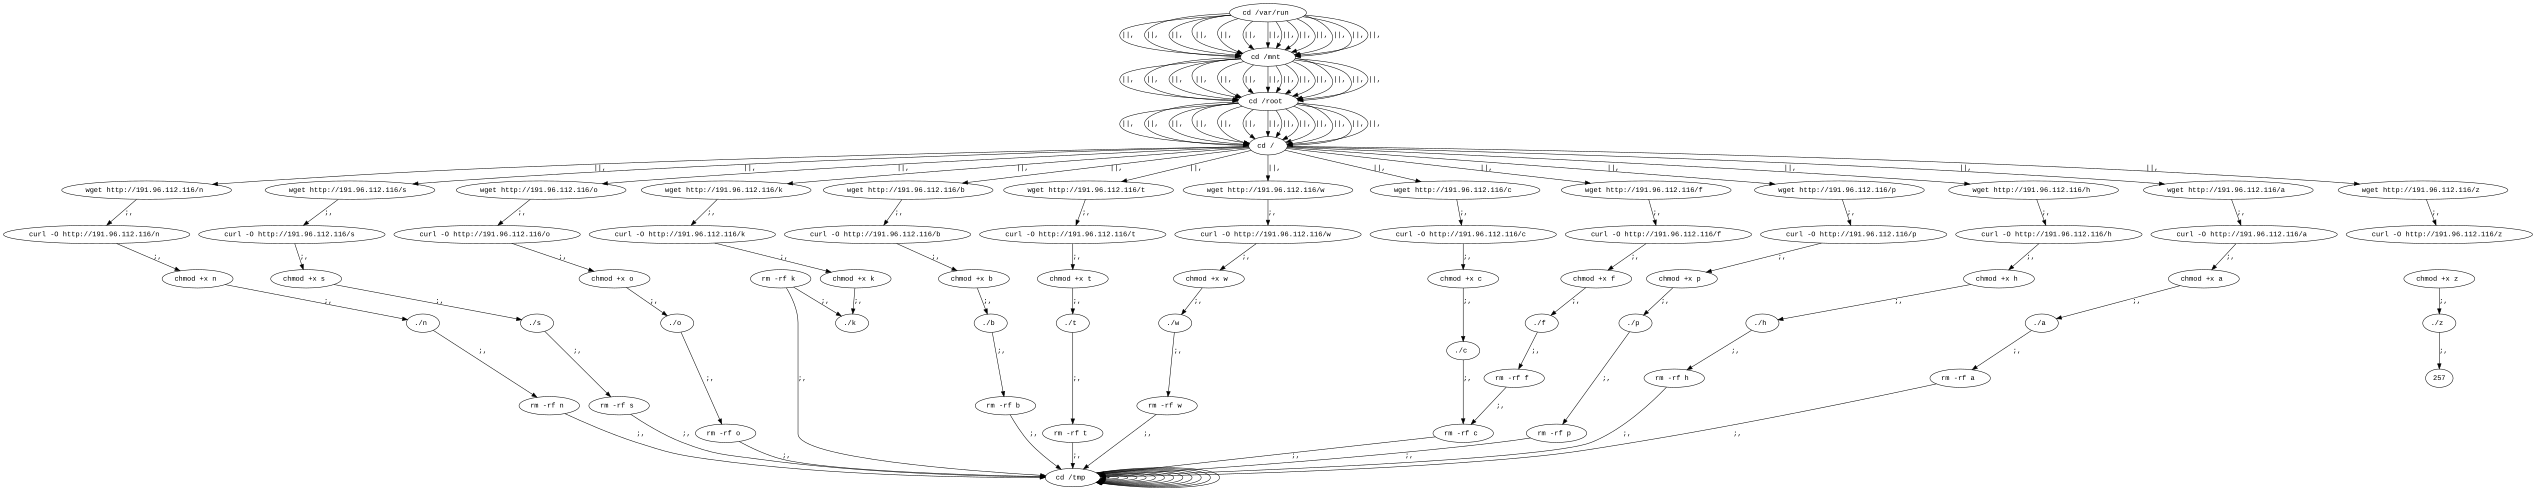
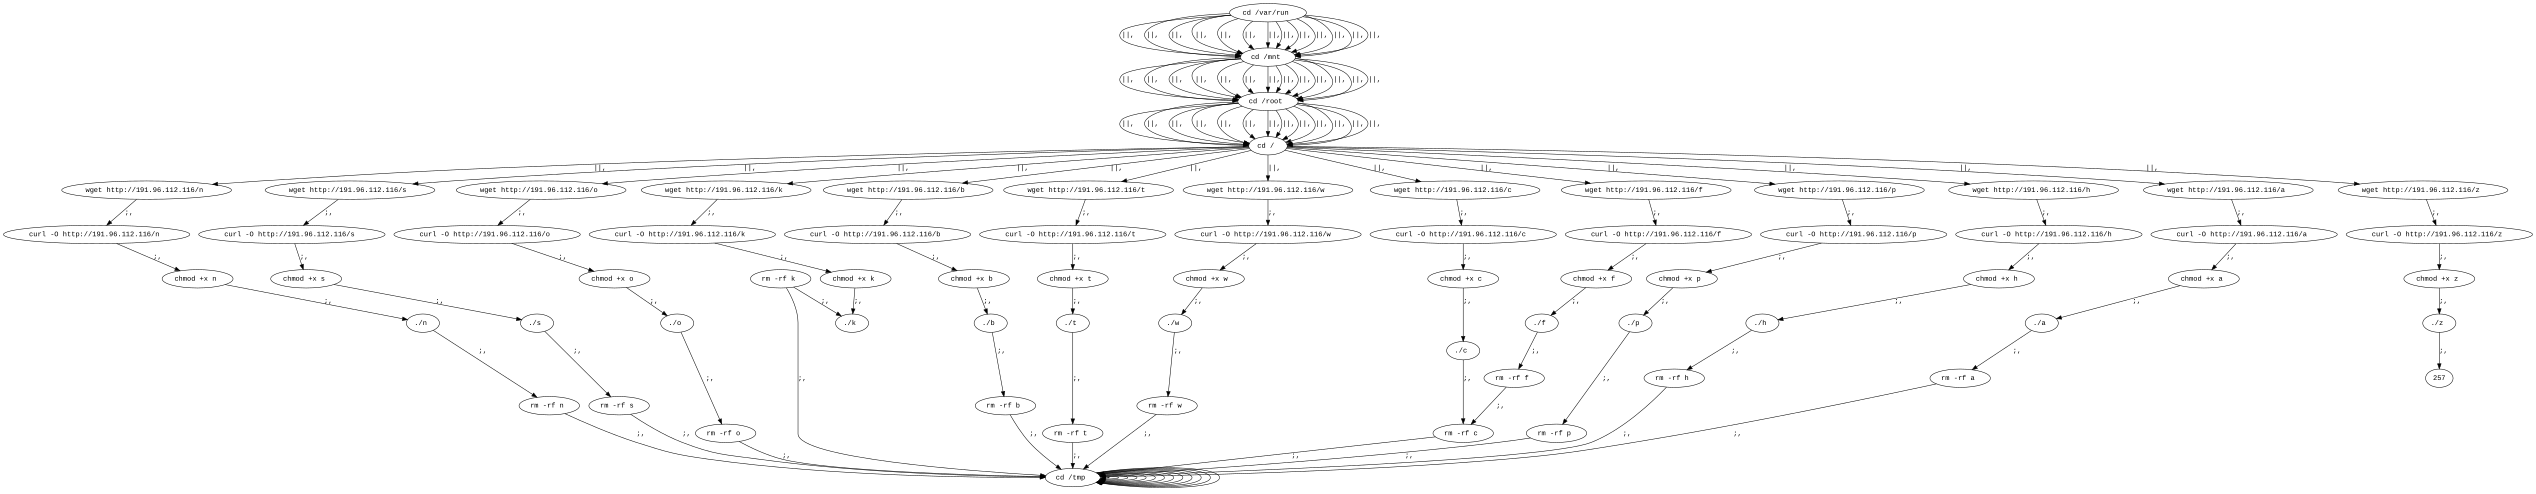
none -> (2439, 254)
